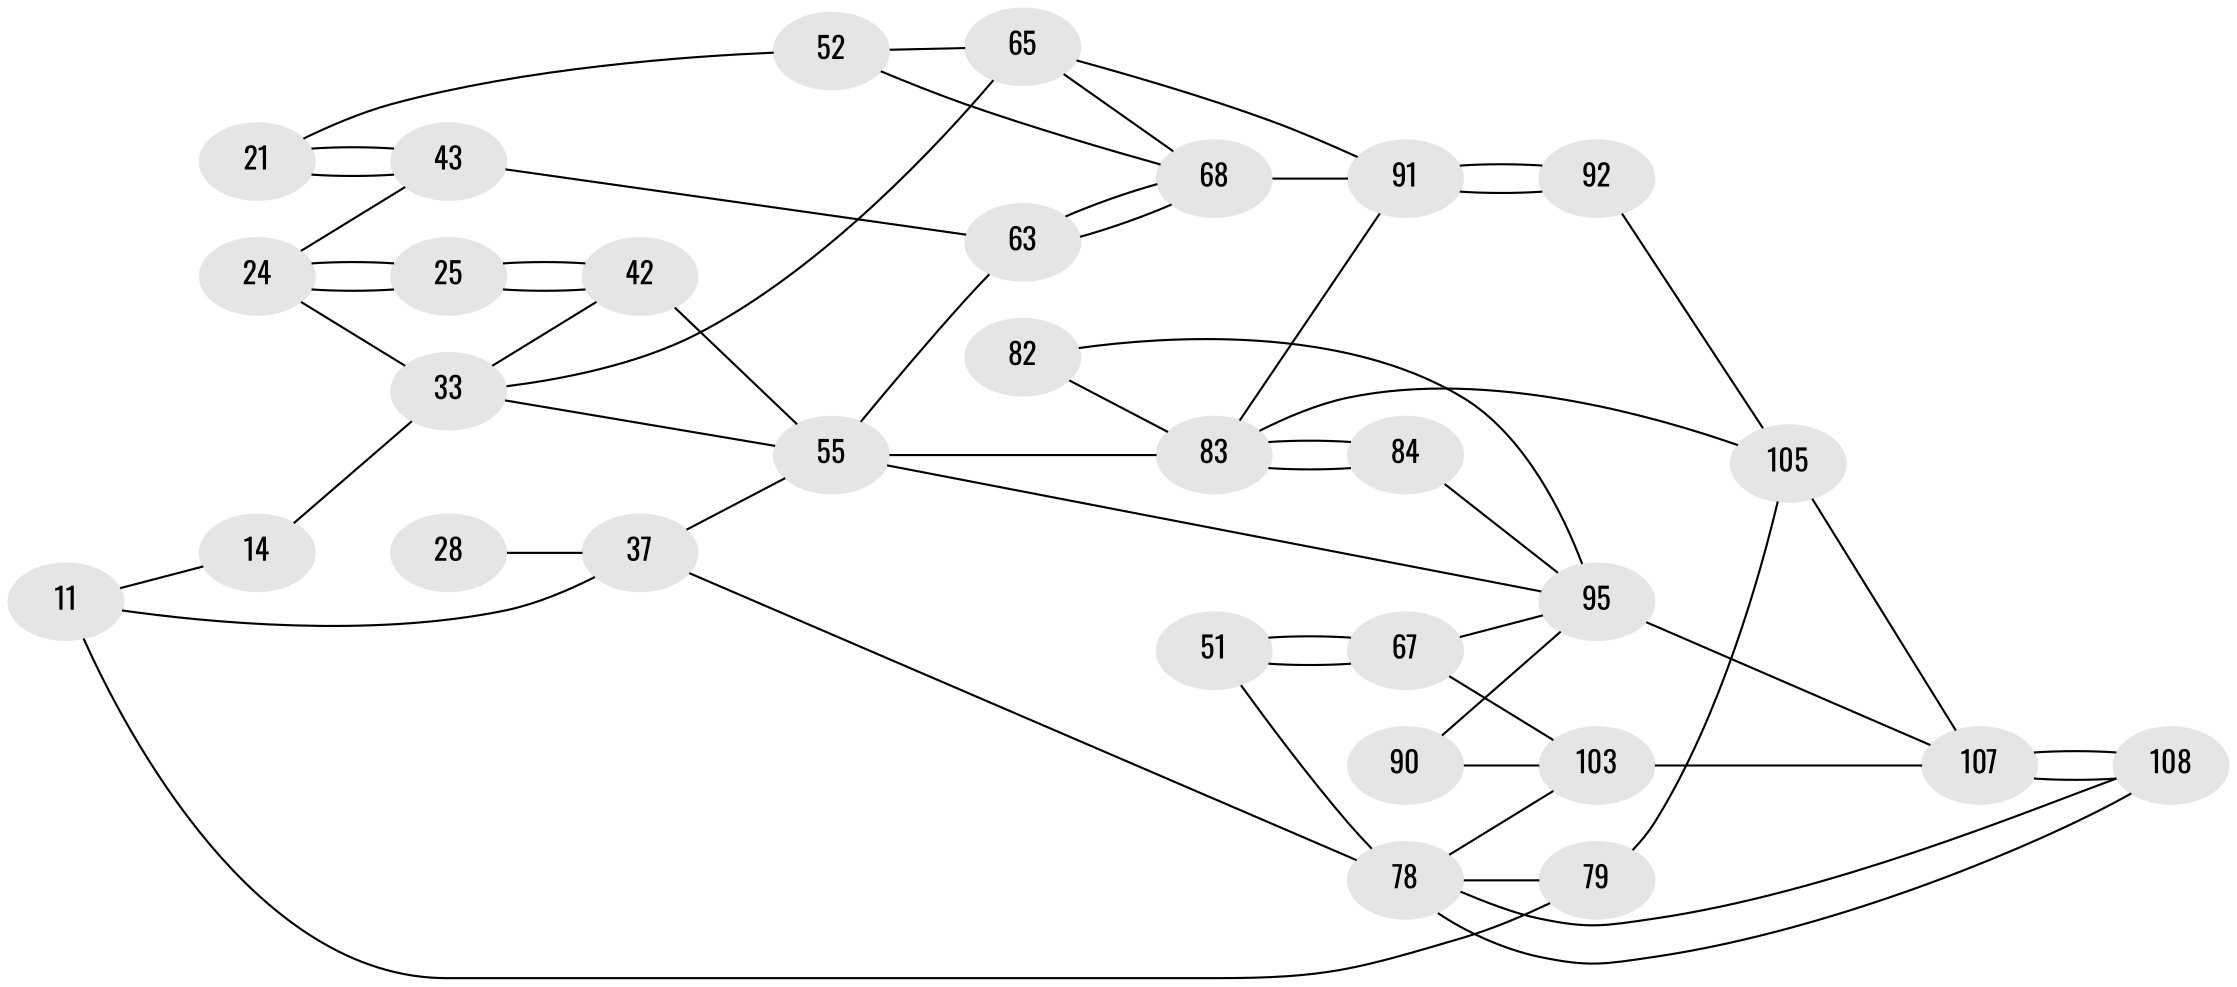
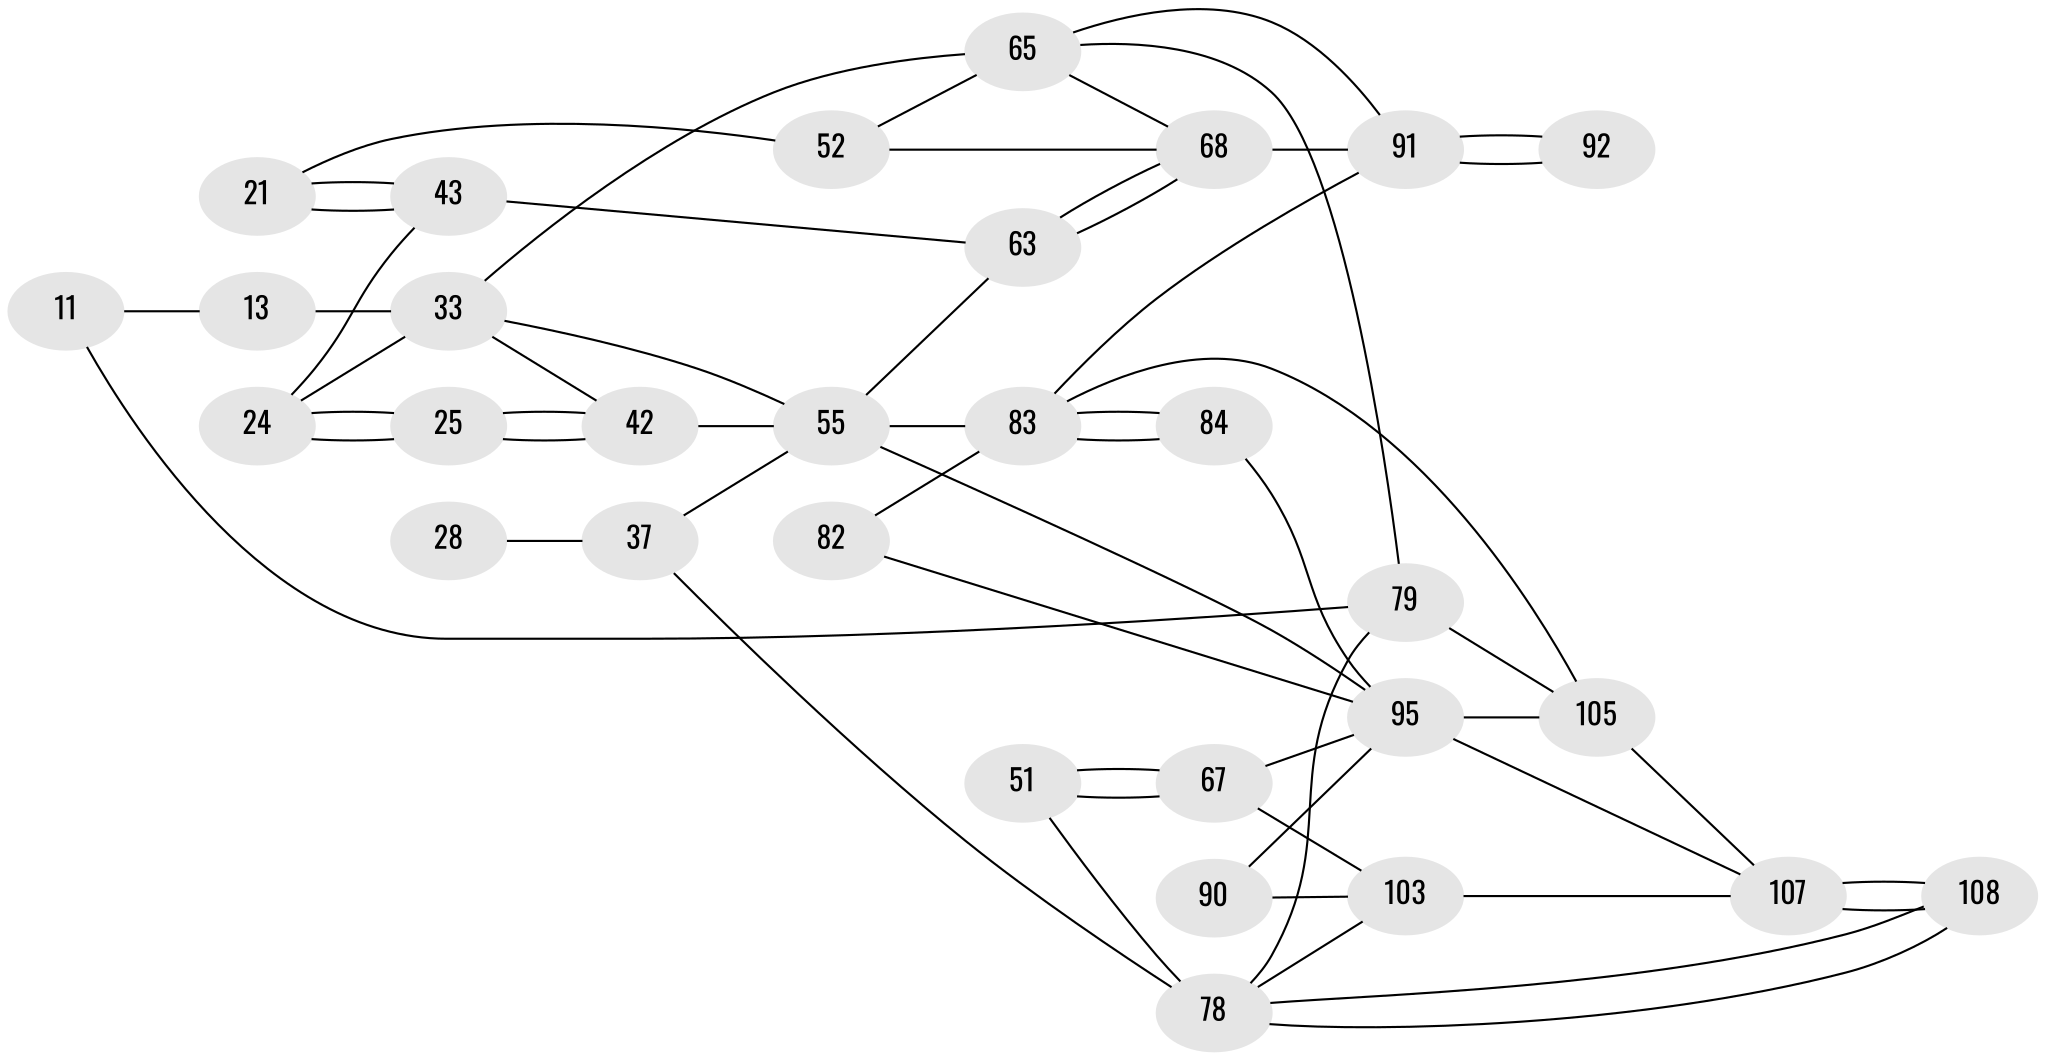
none -> (1333, 223)
(1693, 321) -> (1502, 717)
(257, 553) -> (257, 311)
(362, 625) -> none
